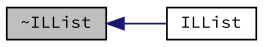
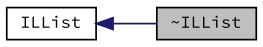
(146, 24) -> (135, 24)
